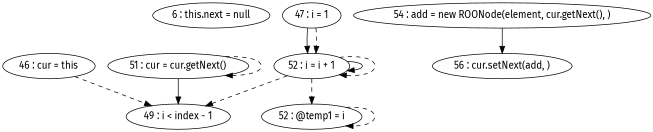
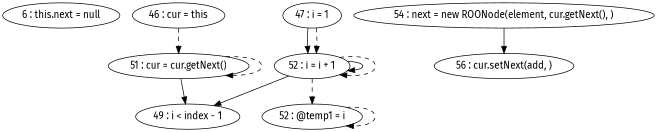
(502, 15) -> (504, 15)
(110, 90) -> (179, 37)
(250, 90) -> (255, 89)
